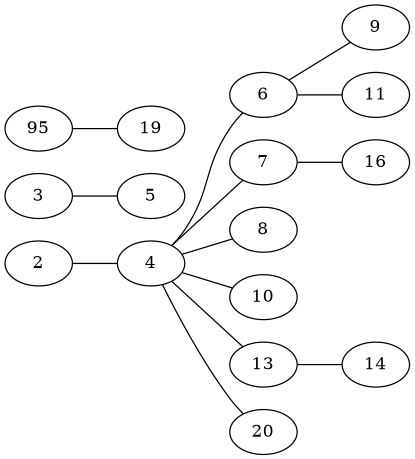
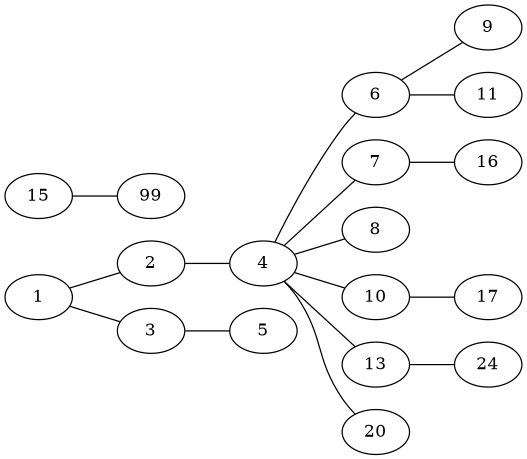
(39, 129) -> (39, 196)
(151, 129) -> (151, 196)
none -> (39, 297)
none -> (488, 297)
(376, 365) -> (488, 365)
